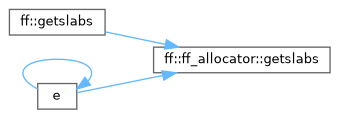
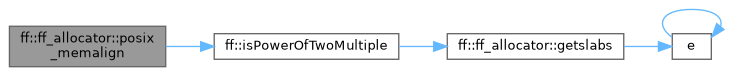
(57, 22) -> (306, 46)
none -> (88, 46)
(120, 84) -> (641, 46)
